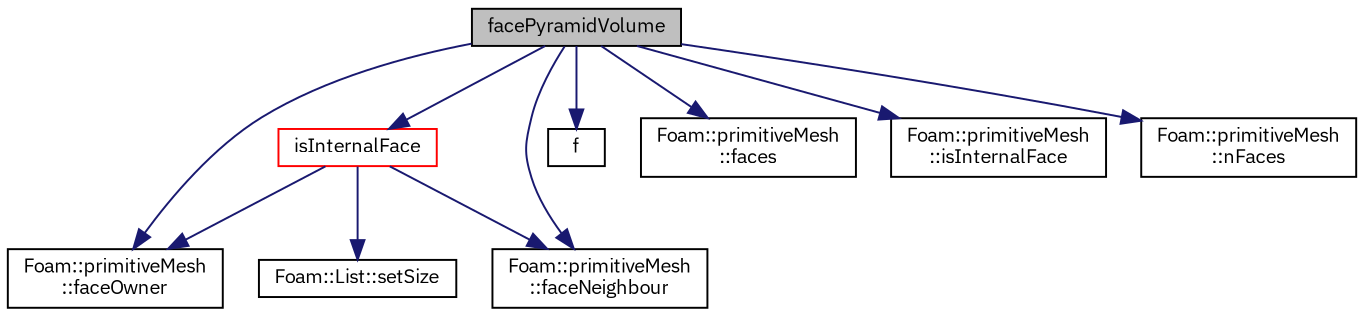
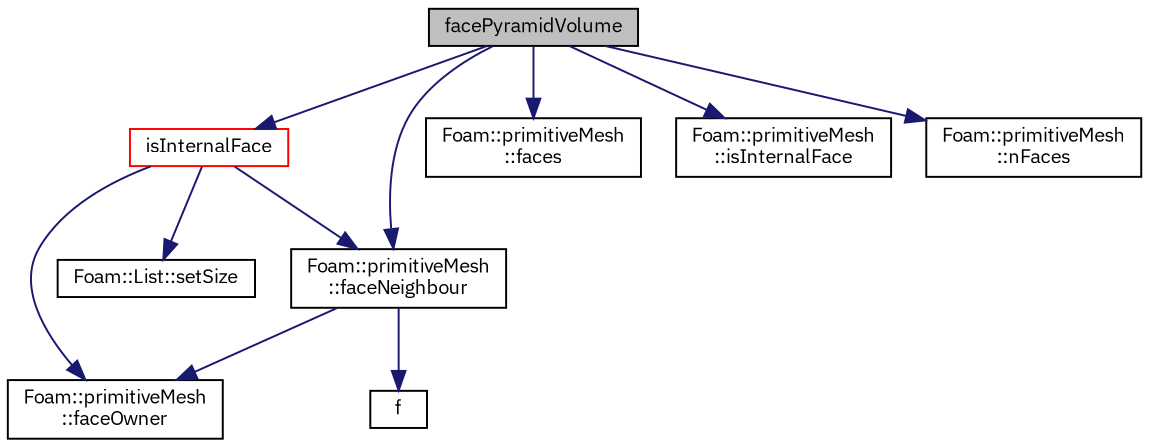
(576, 78) -> (399, 339)
(287, 103) -> (266, 340)
